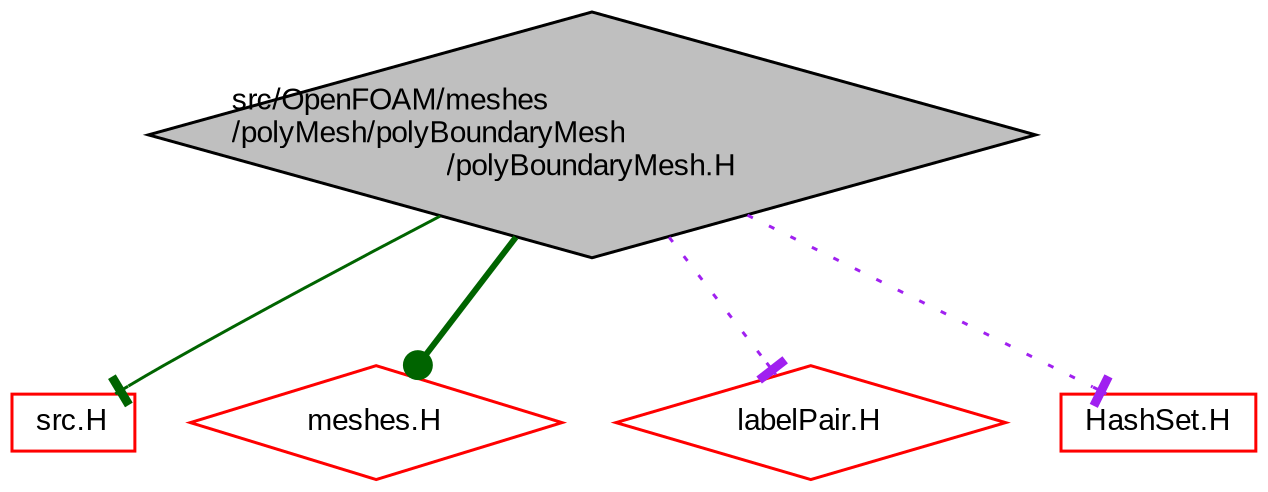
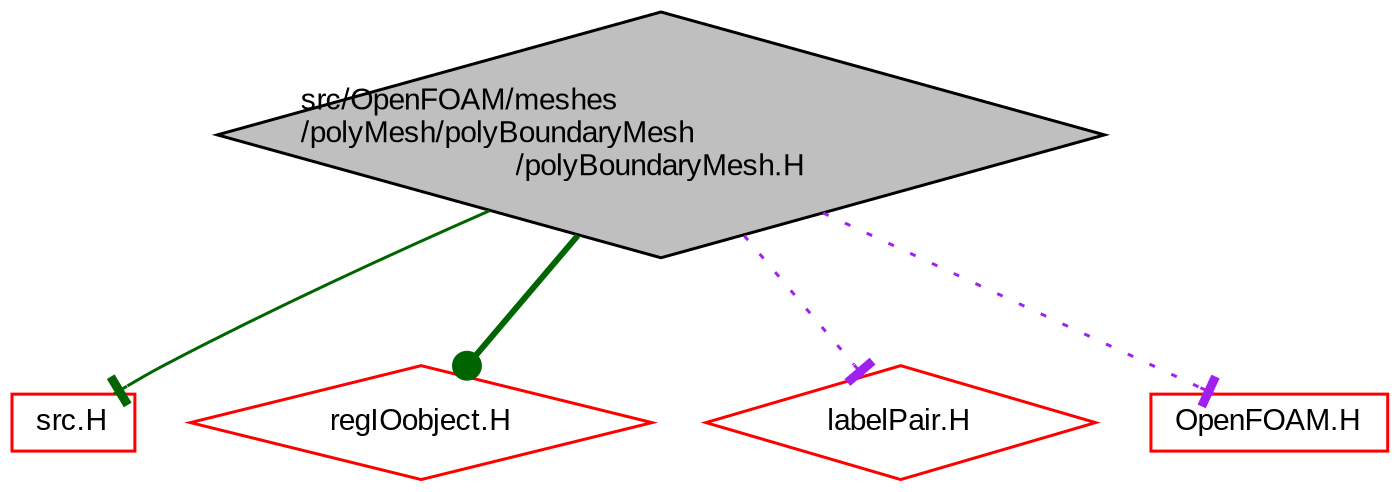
(376, 423) -> (421, 423)
(1158, 423) -> (1269, 423)
